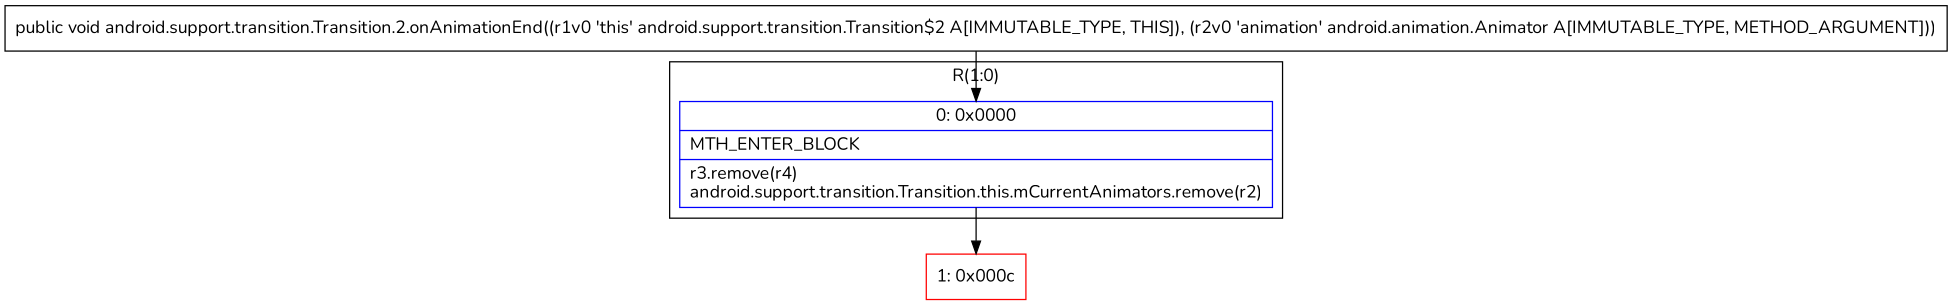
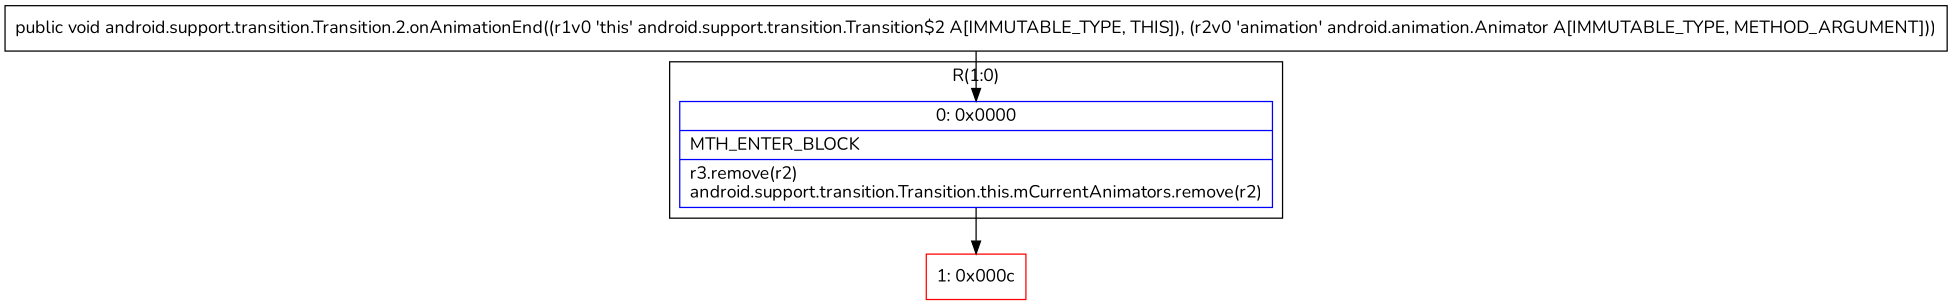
(744, 173) -> (744, 173)
